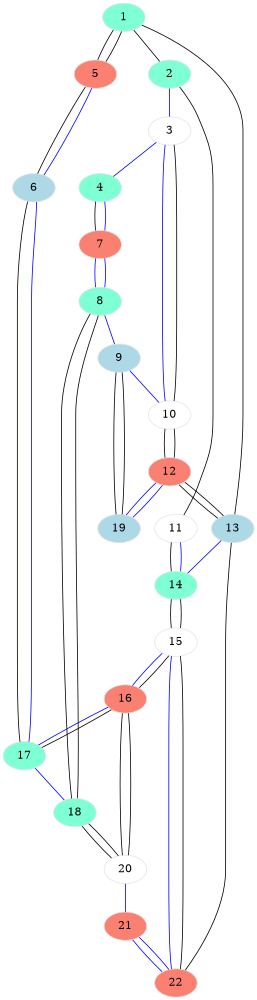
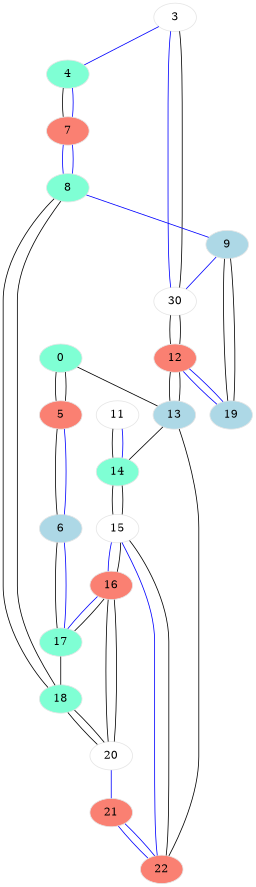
(124, 17) -> (61, 358)
(170, 74) -> none
(170, 415) -> (175, 301)
(204, 557) -> (146, 443)
(50, 784) -> (61, 671)
